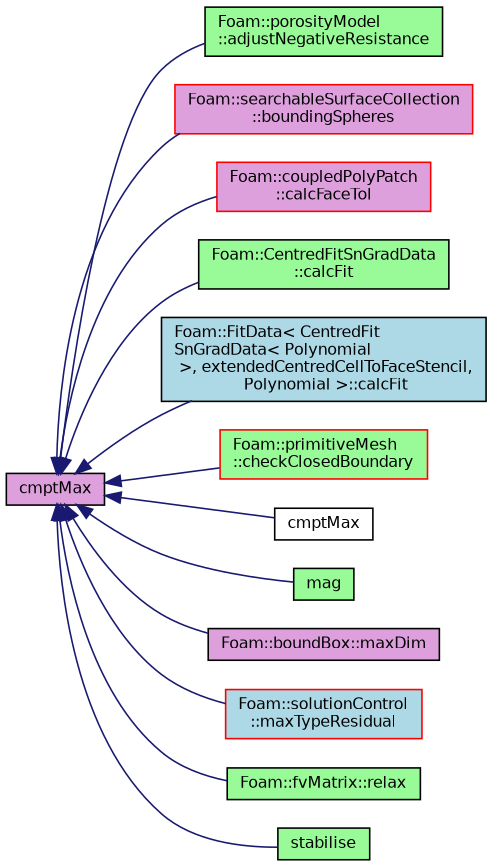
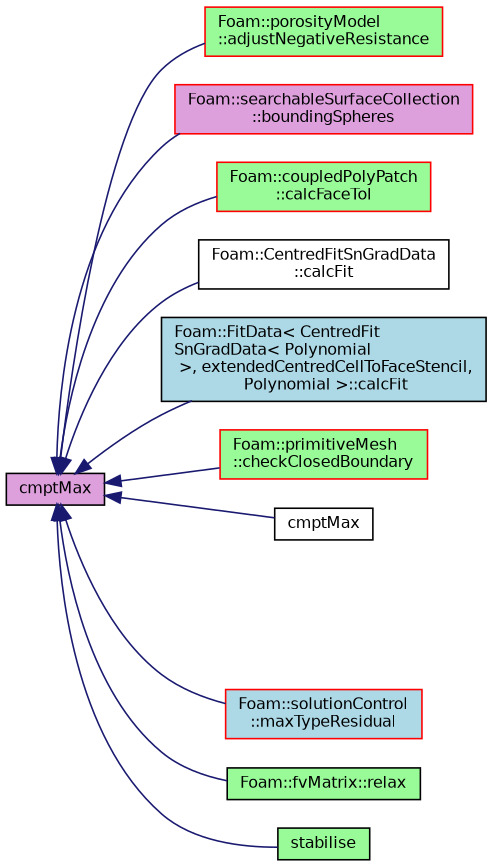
(324, 32) -> (324, 32)
(324, 187) -> (324, 187)
(324, 264) -> (324, 264)
(324, 584) -> none
(324, 644) -> none
